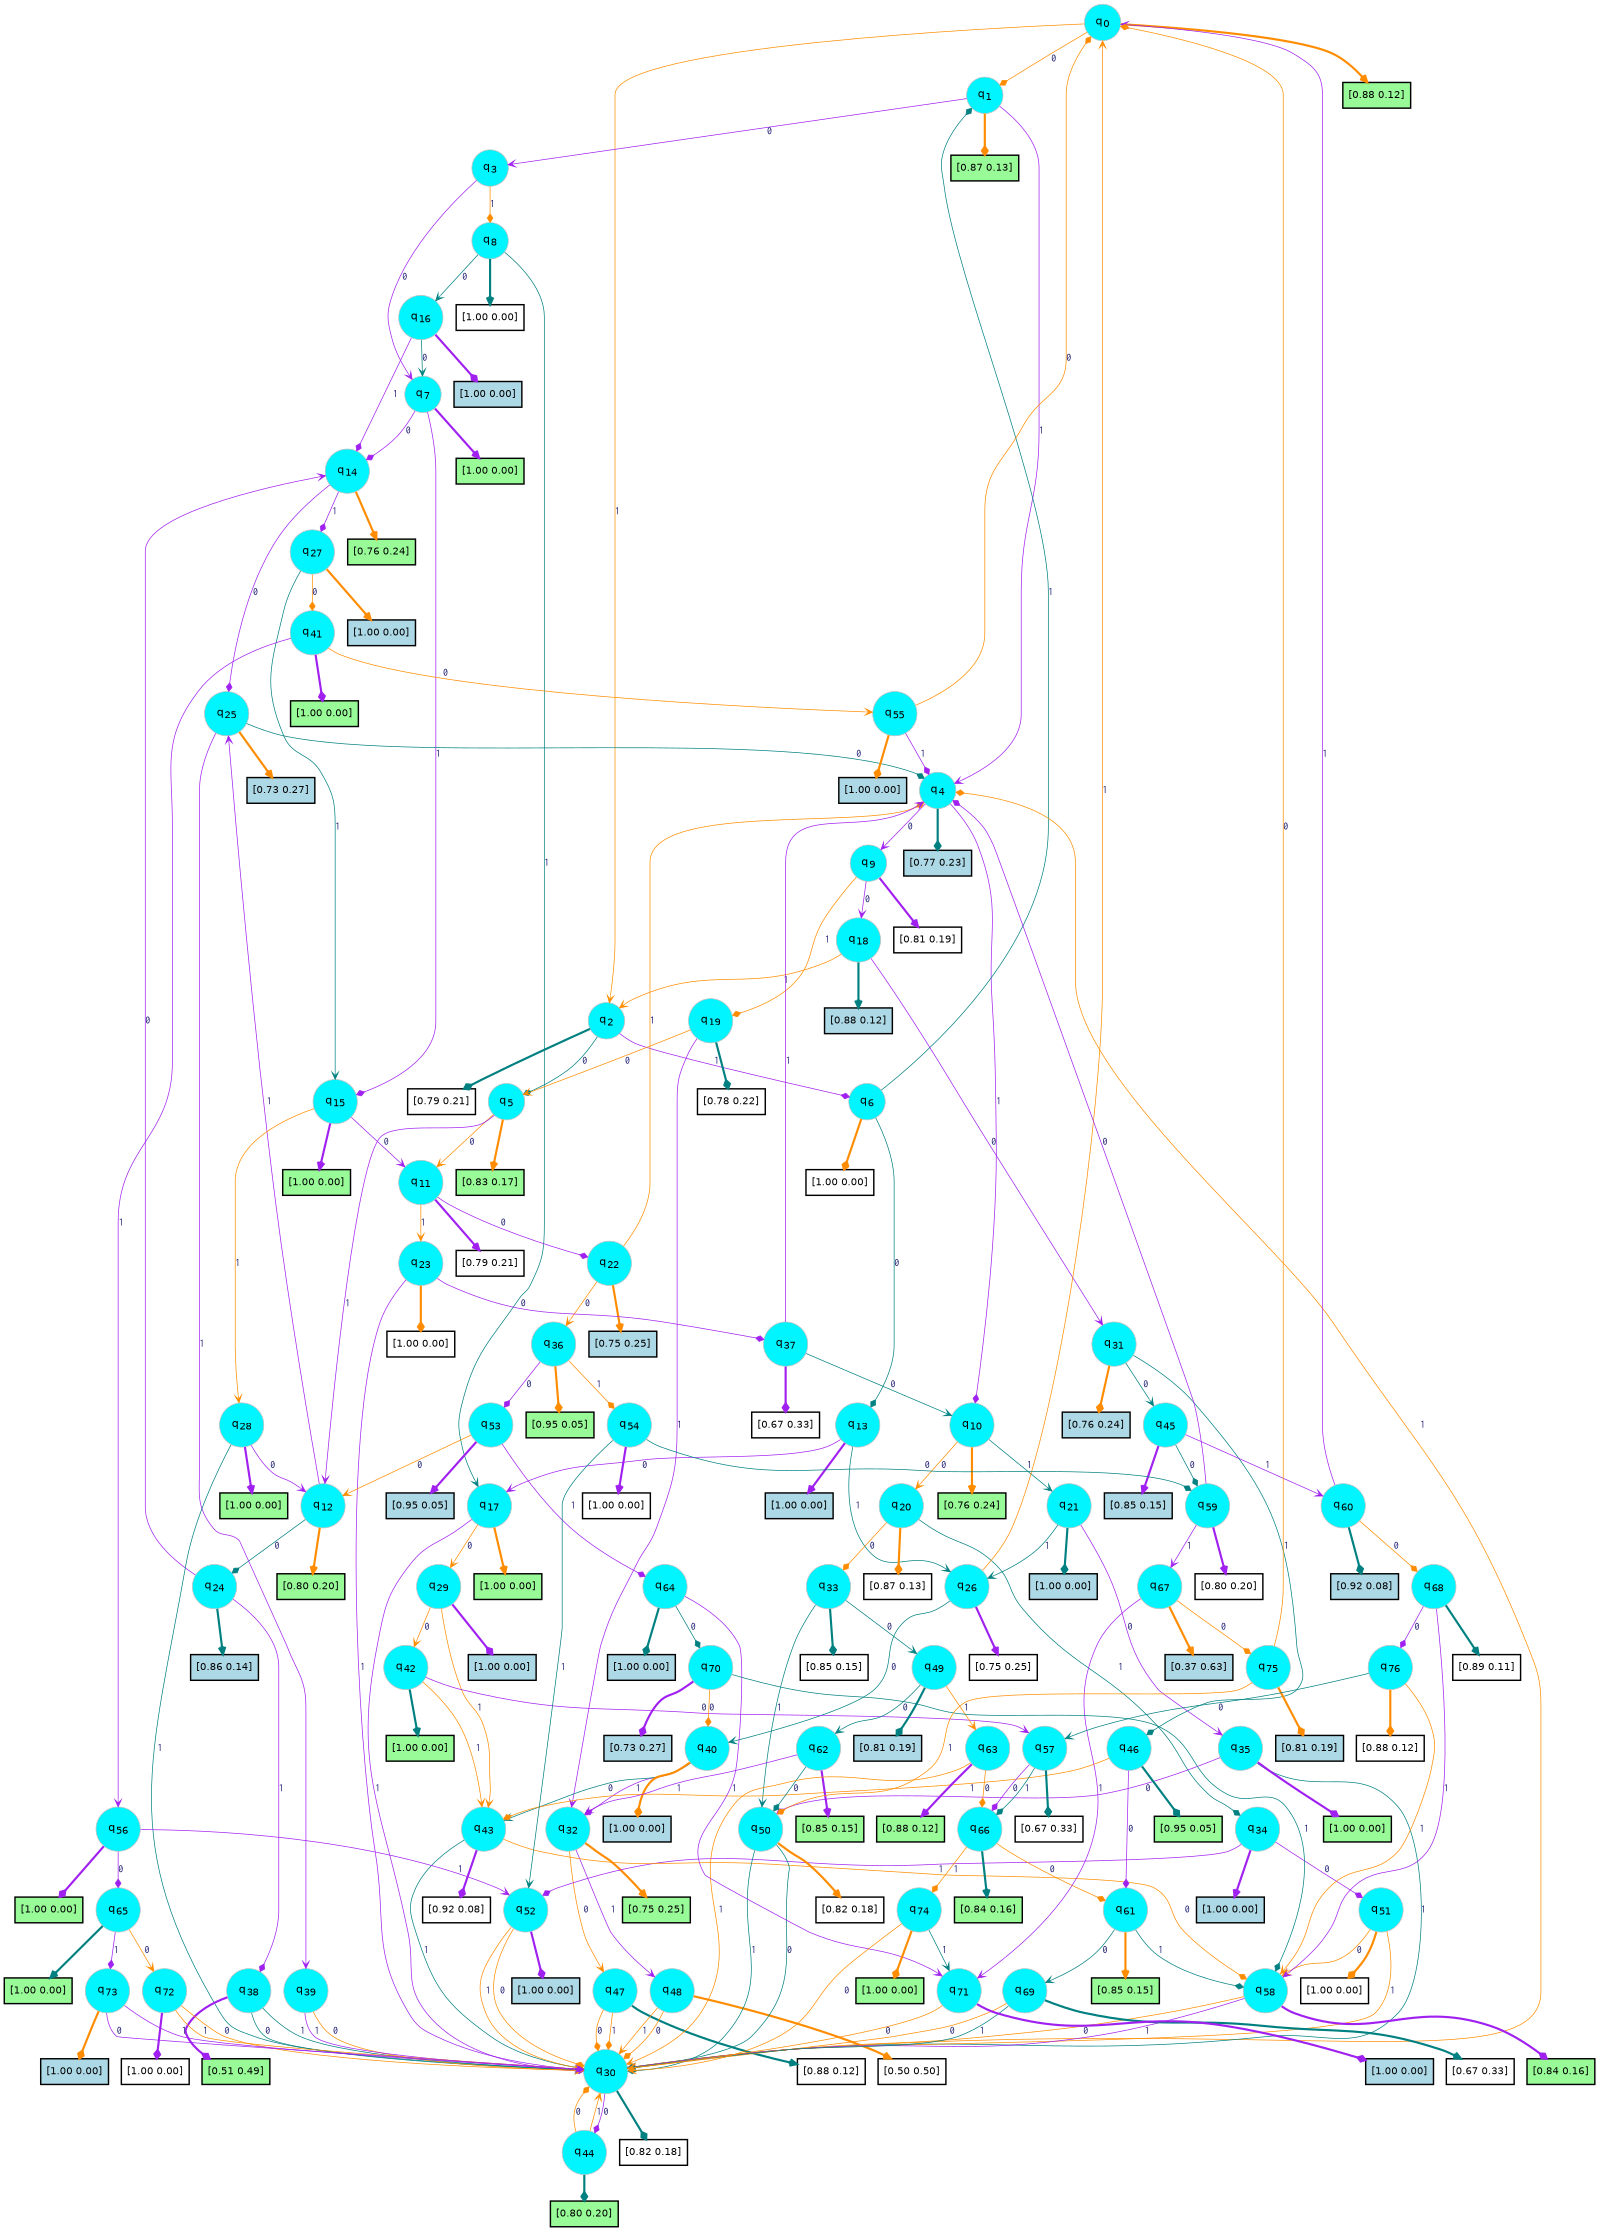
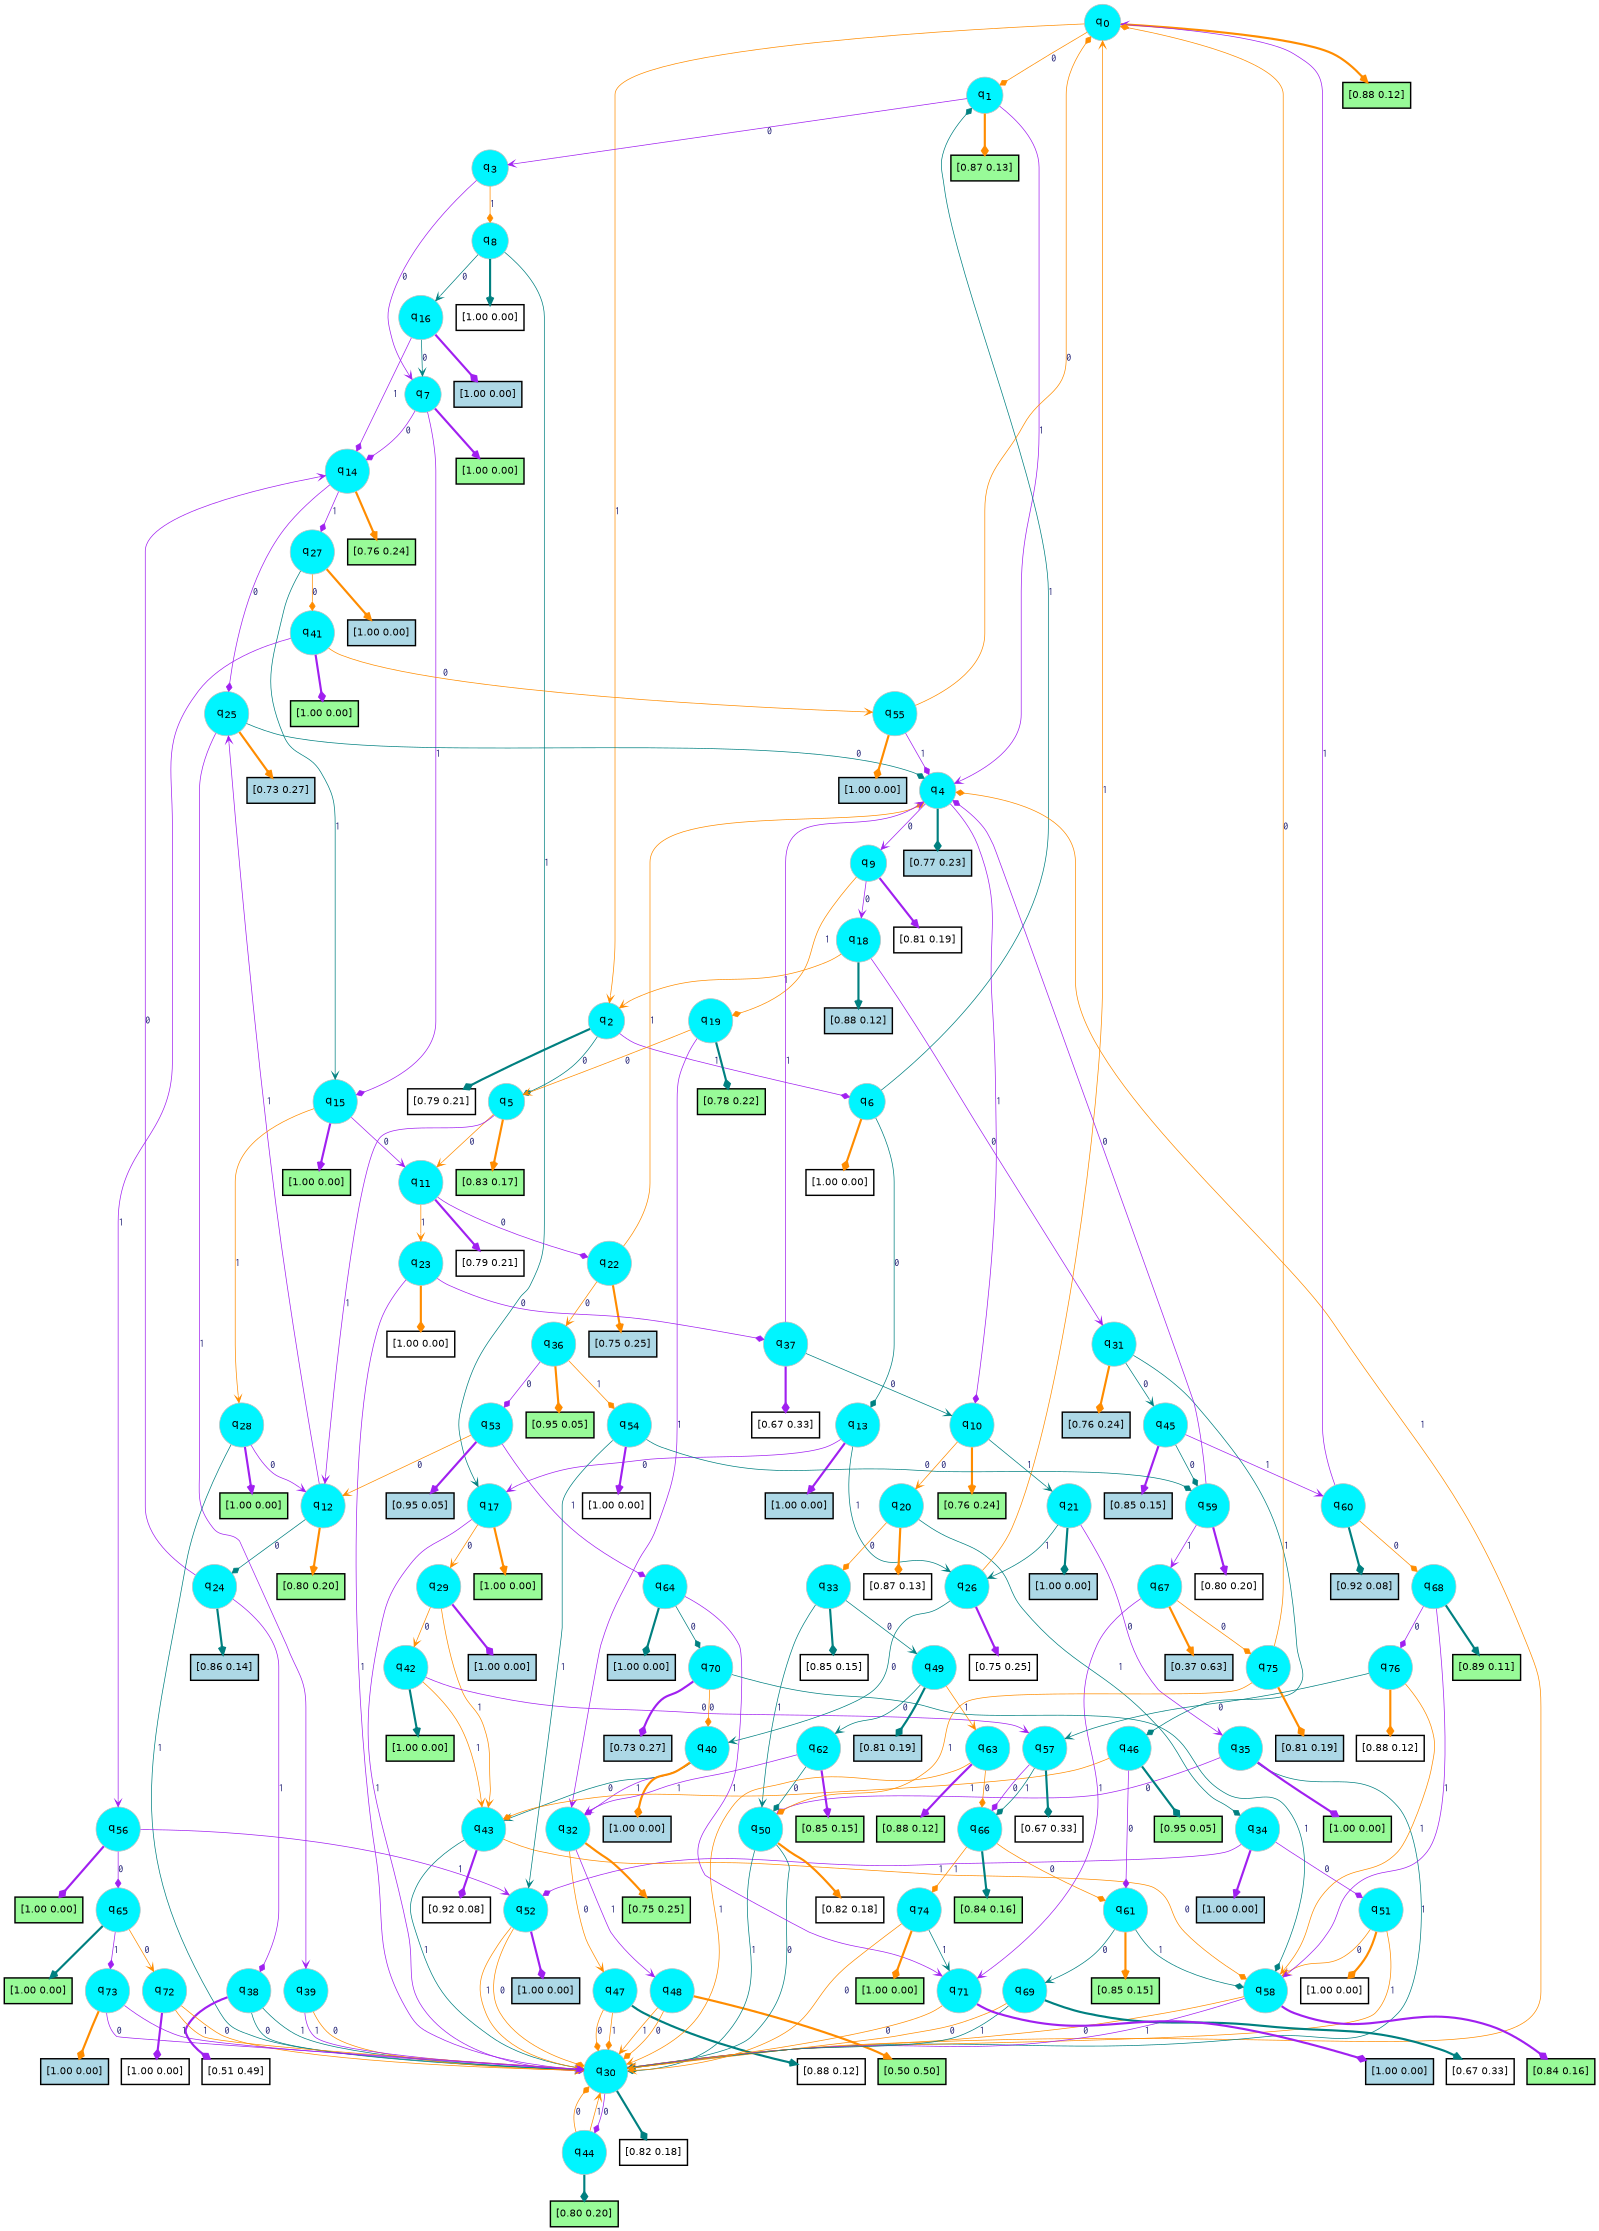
(731, 1102) -> (731, 1102)
(1487, 1667) -> (1487, 1667)
(236, 2072) -> (236, 2072)
(912, 2072) -> (912, 2072)
